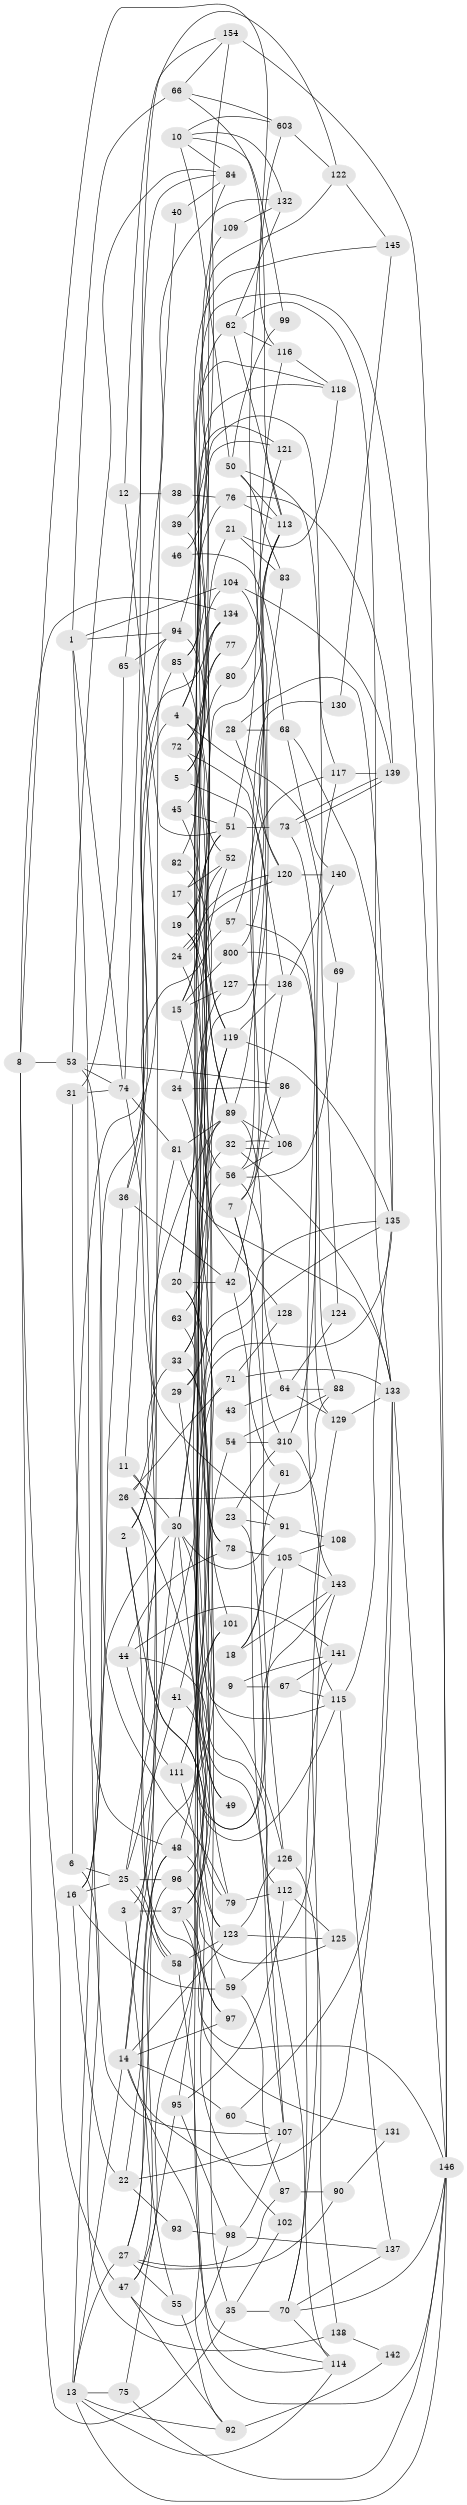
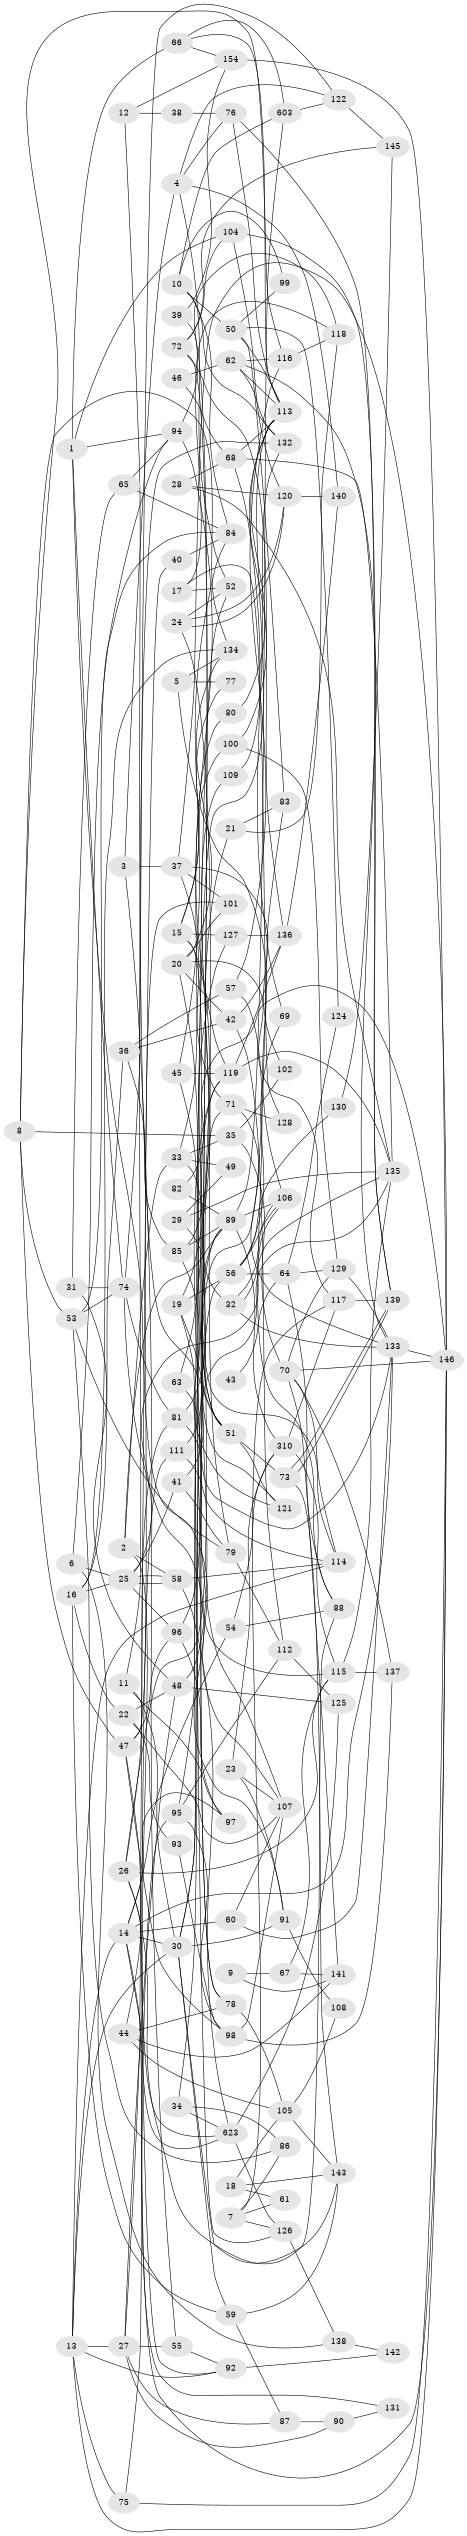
none -> (255, 438)
(231, 954) -> (231, 745)
(231, 1935) -> (231, 2133)
